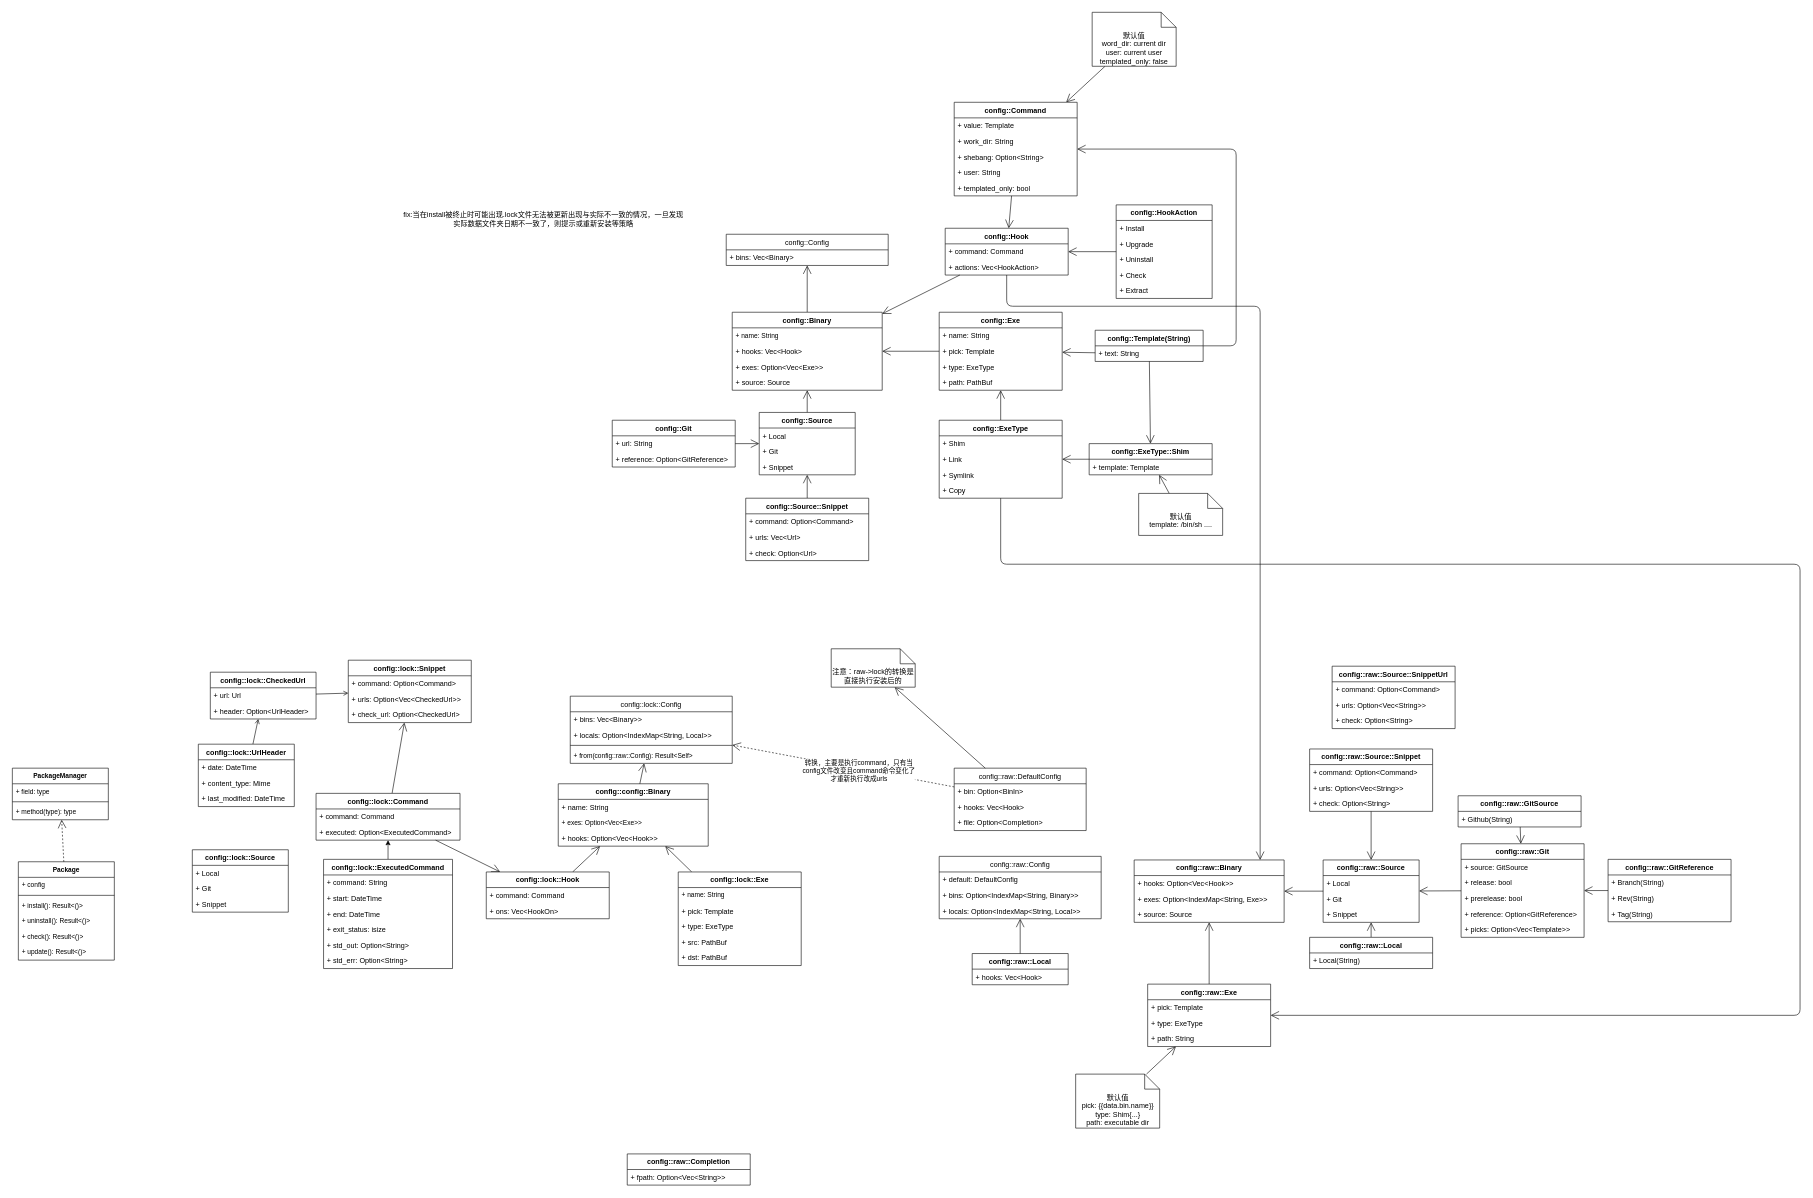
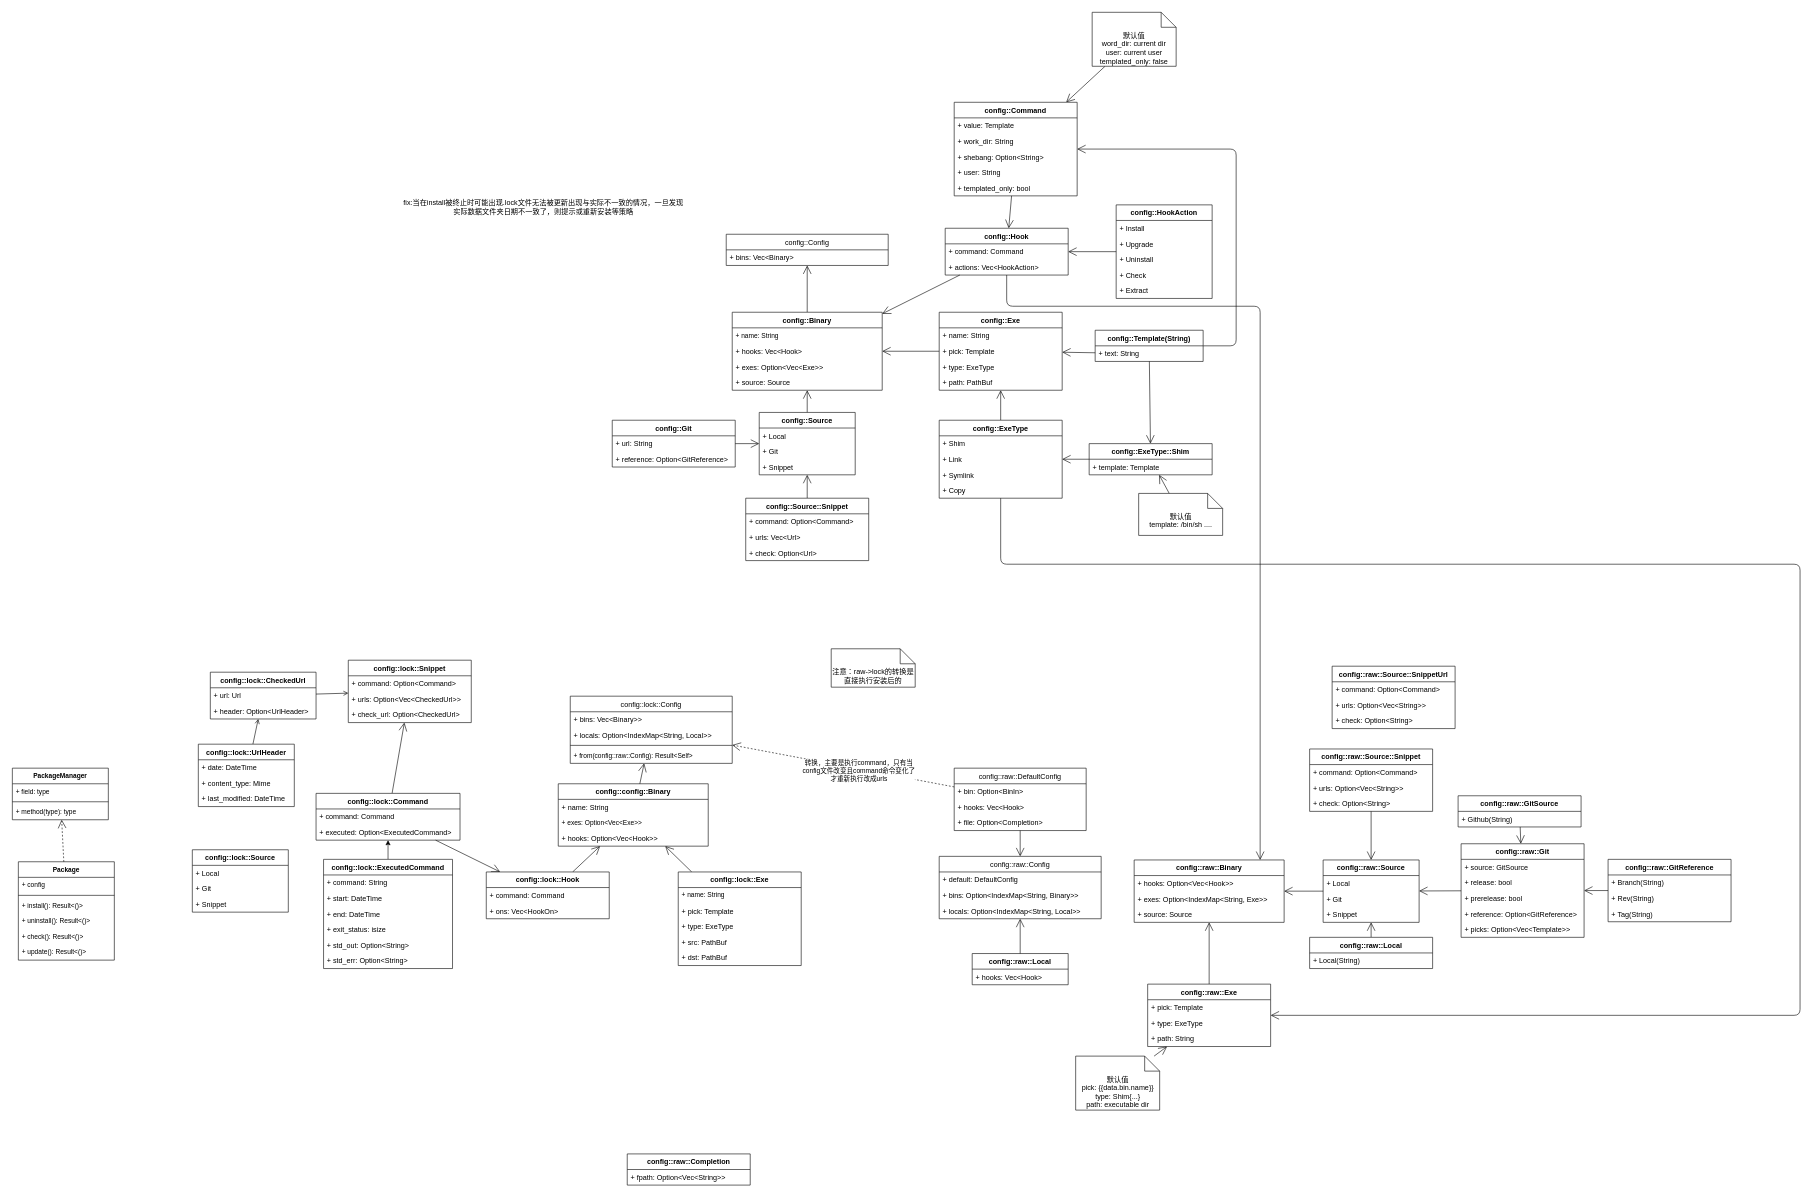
(543, 219) -> (543, 207)
(940, 728) -> (1020, 842)
(1118, 1101) -> (1118, 1083)
